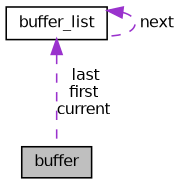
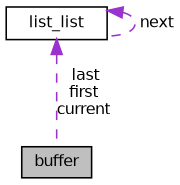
(57, 23) -> (57, 23)
